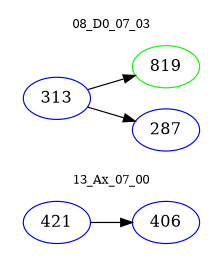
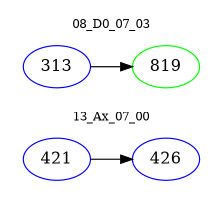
(166, 130) -> none
(166, 222) -> (166, 159)
